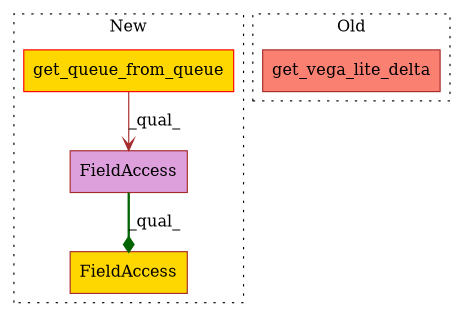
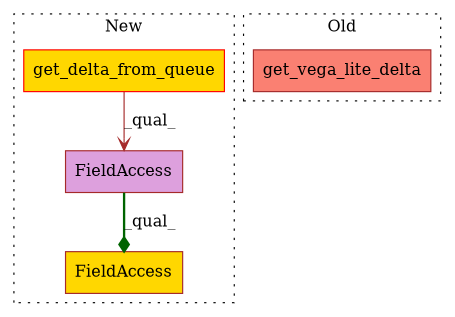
(129, 71) -> (124, 71)
